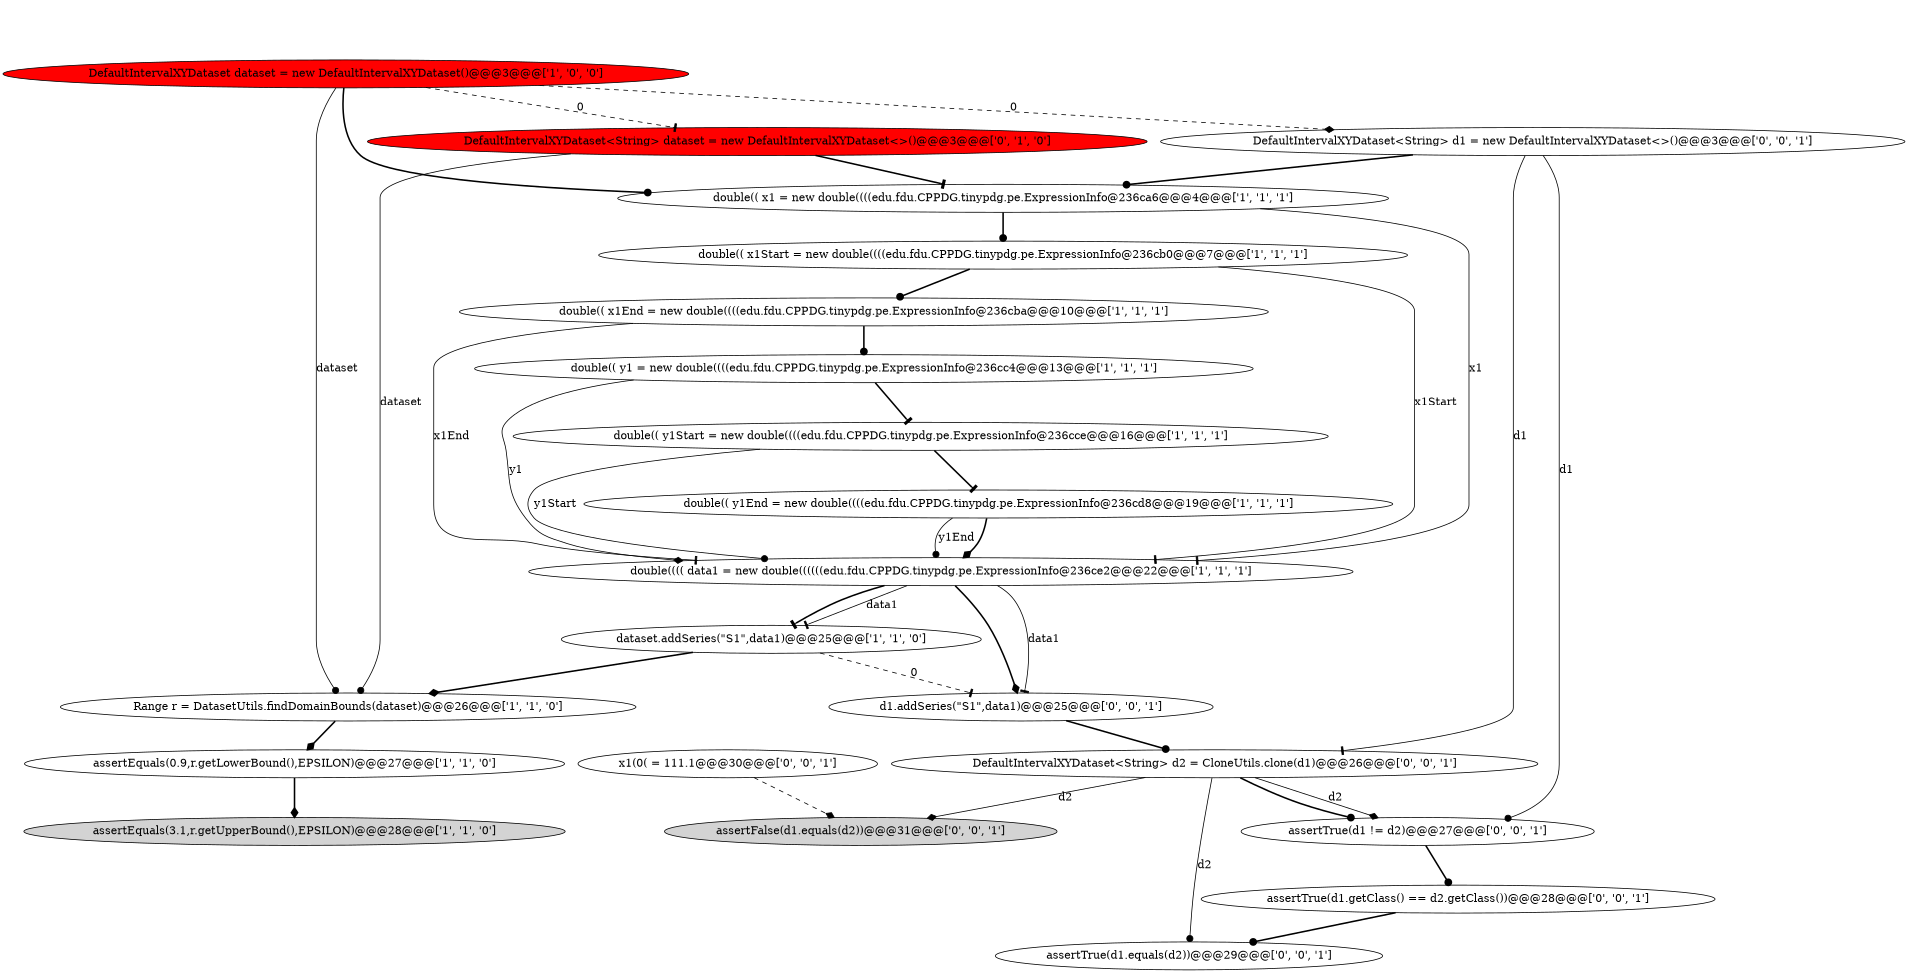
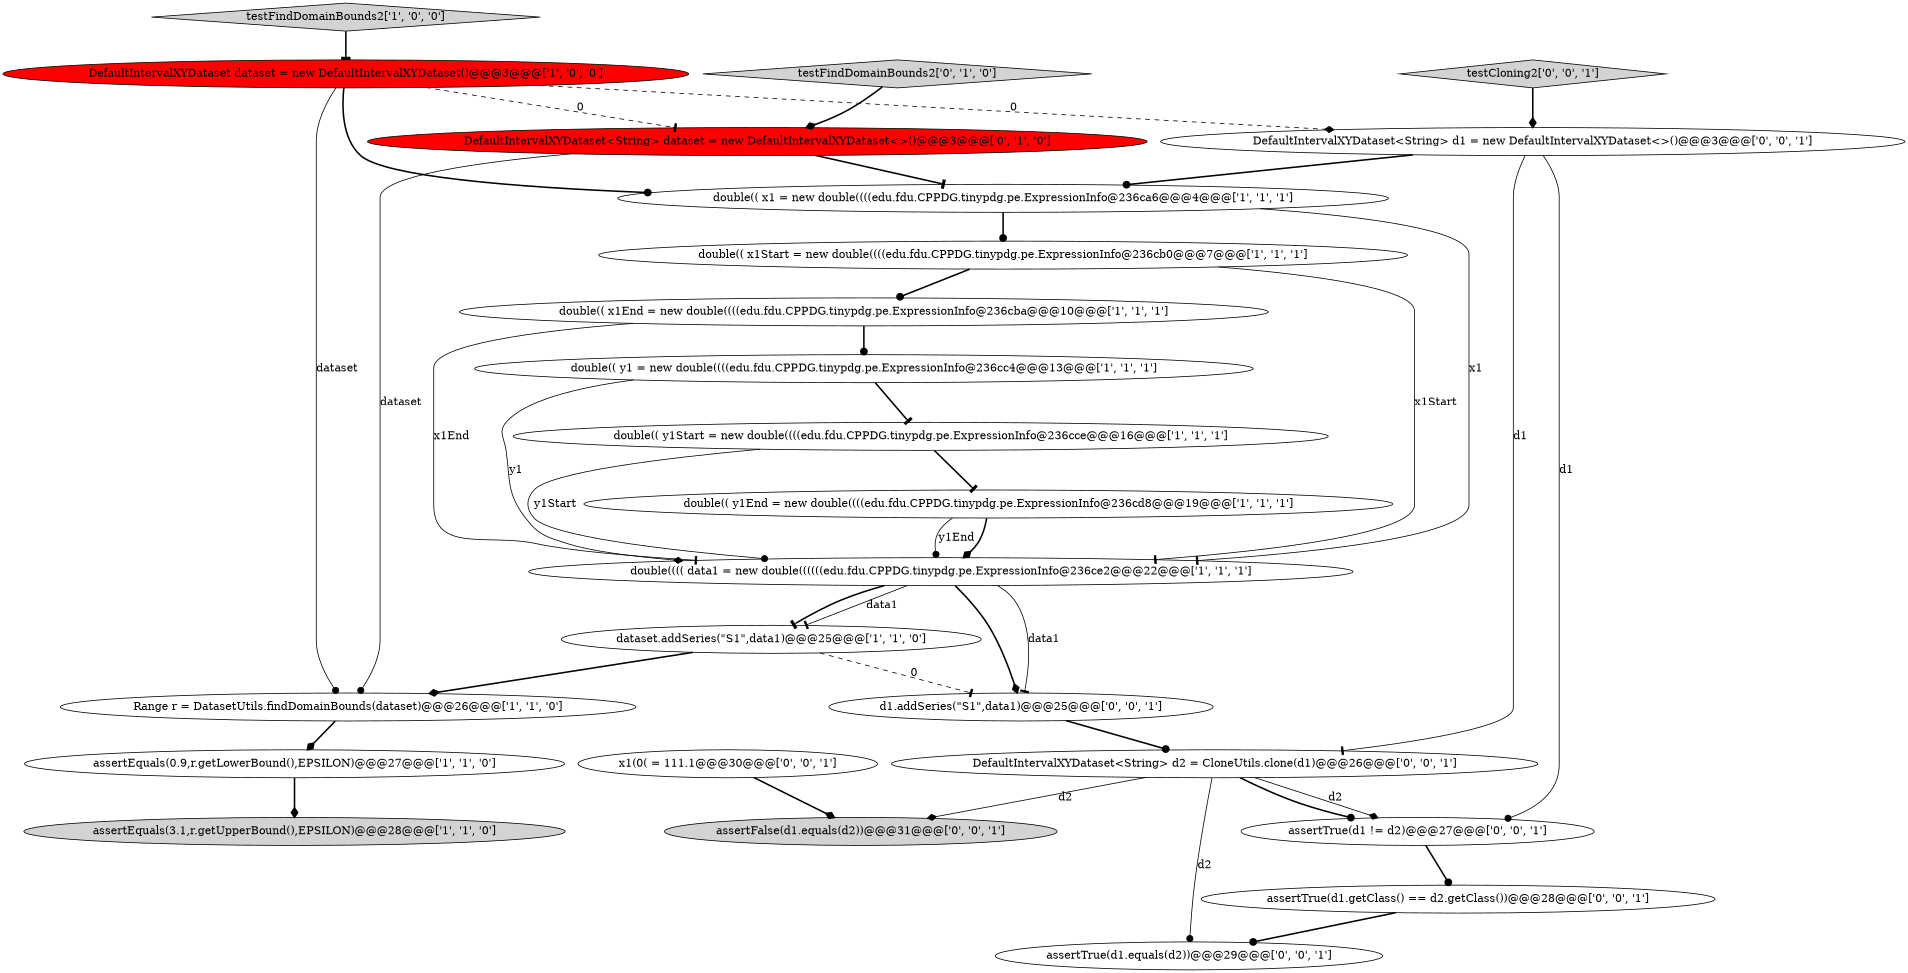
none -> (346, 17)
none -> (897, 74)
none -> (1533, 74)
(790, 795) -> (790, 795)
